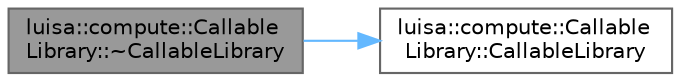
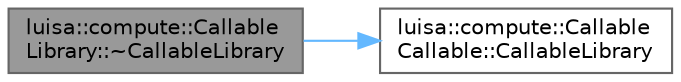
(526, 41) -> (526, 41)
